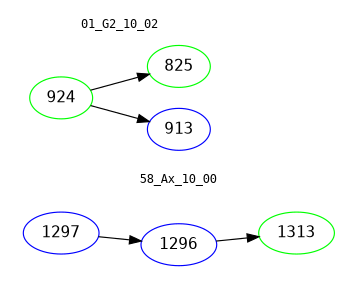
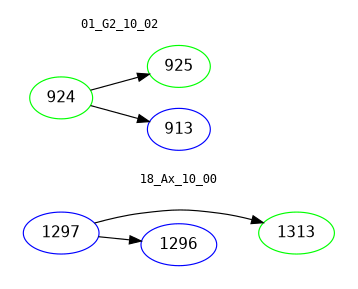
(179, 66) -> (179, 66)
(179, 180) -> (179, 180)
(232, 239) -> (173, 210)
